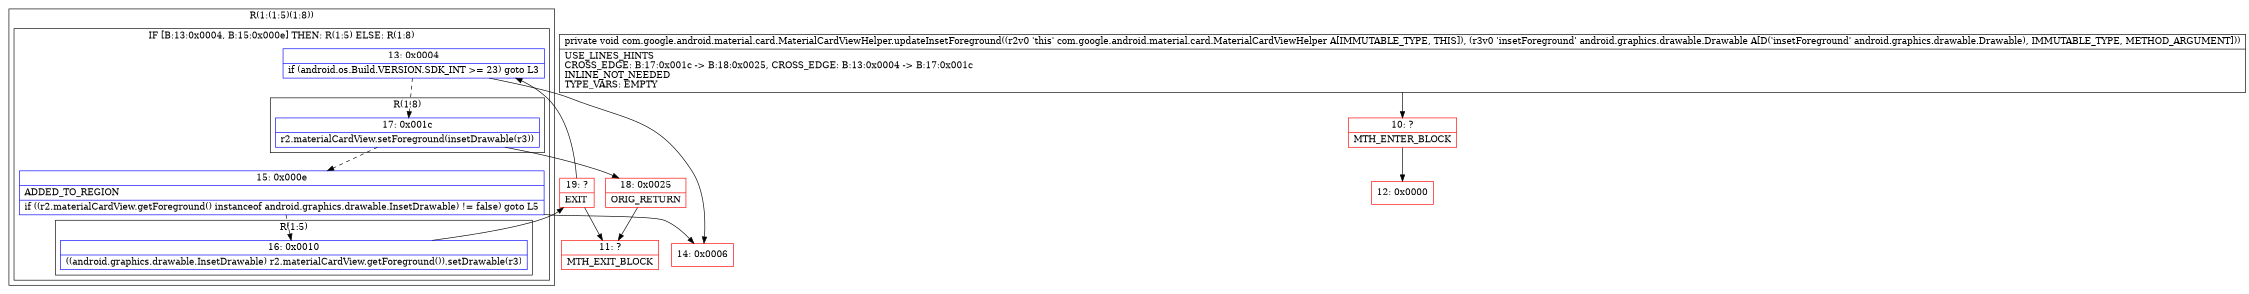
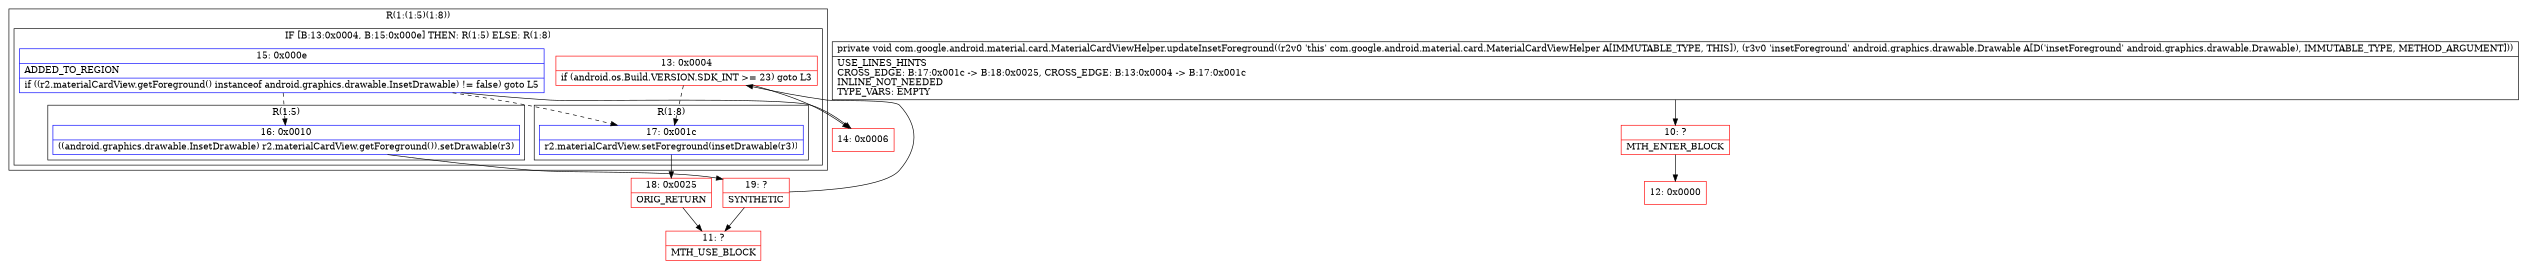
(414, 63) -> (687, 71)
(355, 158) -> (548, 109)
(576, 200) -> (756, 200)
(610, 262) -> (713, 253)
